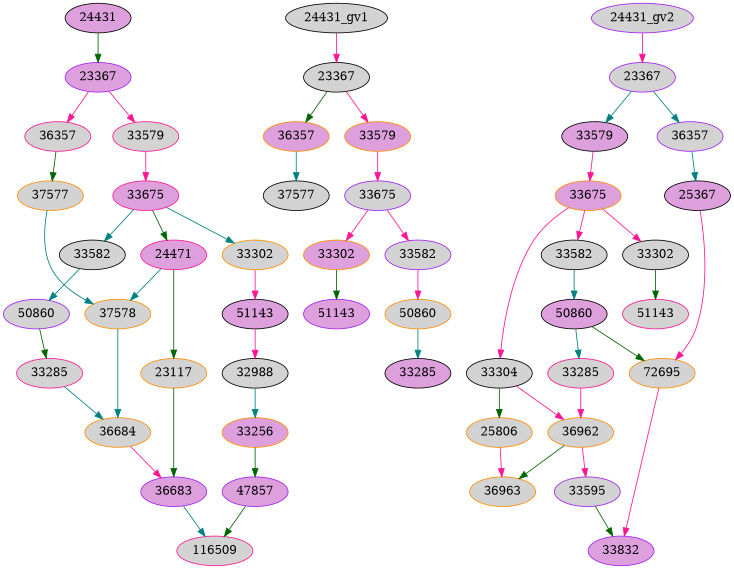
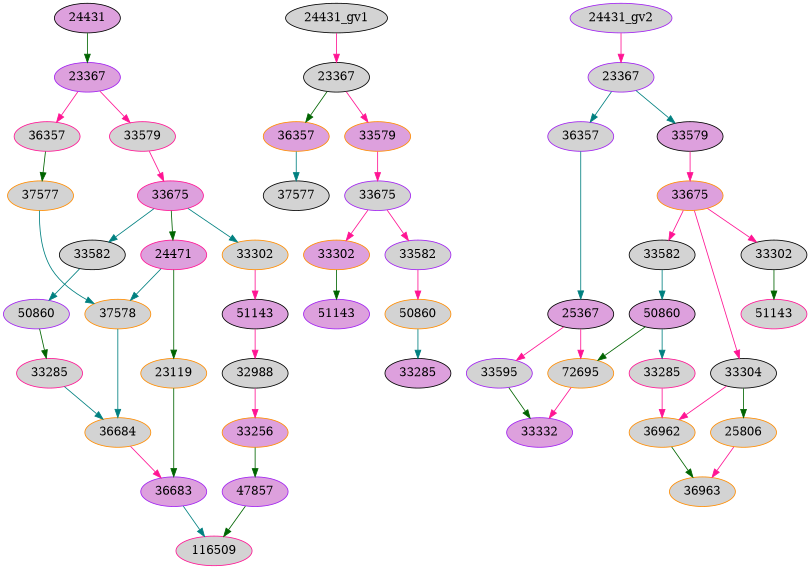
(174, 373) -> (174, 373)
(255, 399) -> (255, 399)
(584, 458) -> (544, 341)
(621, 551) -> (540, 432)
